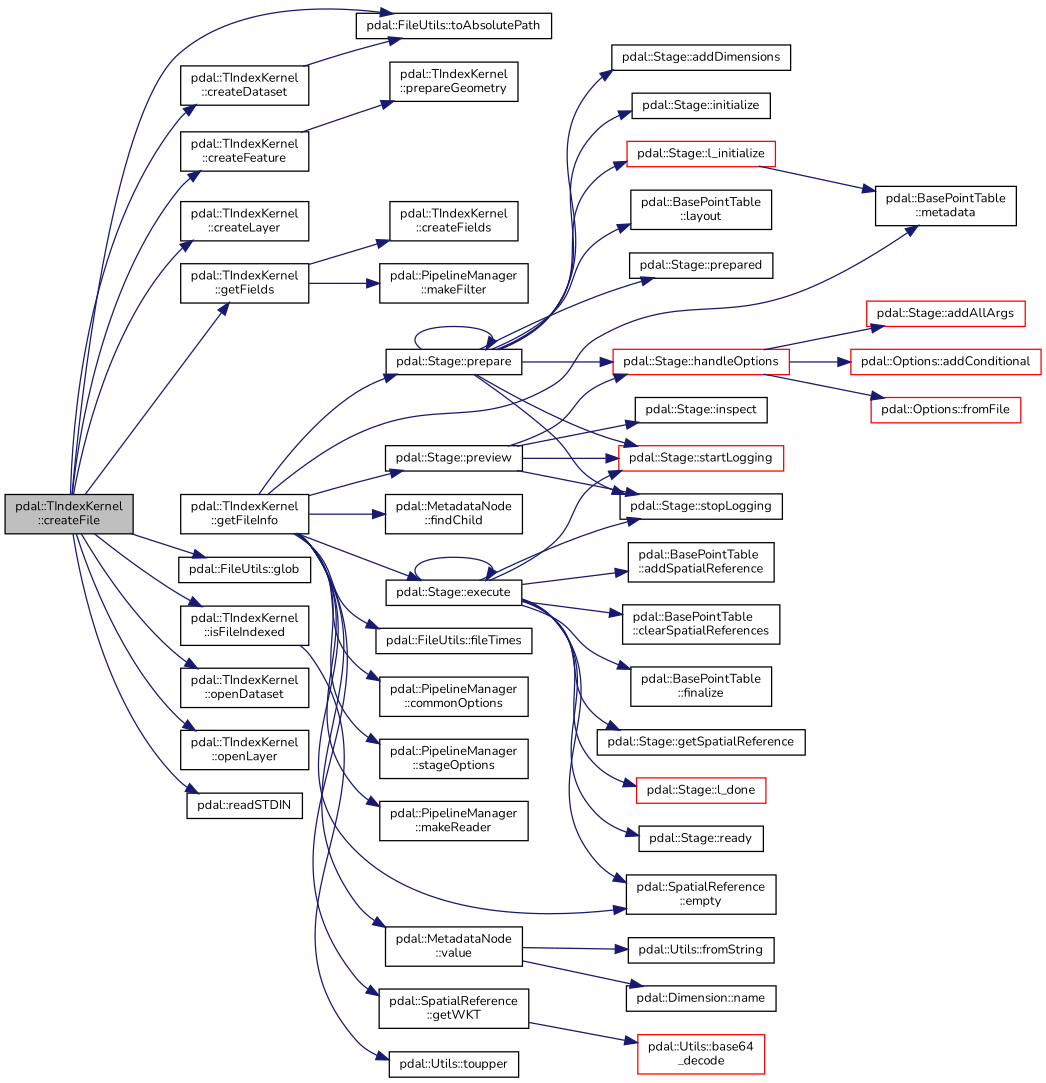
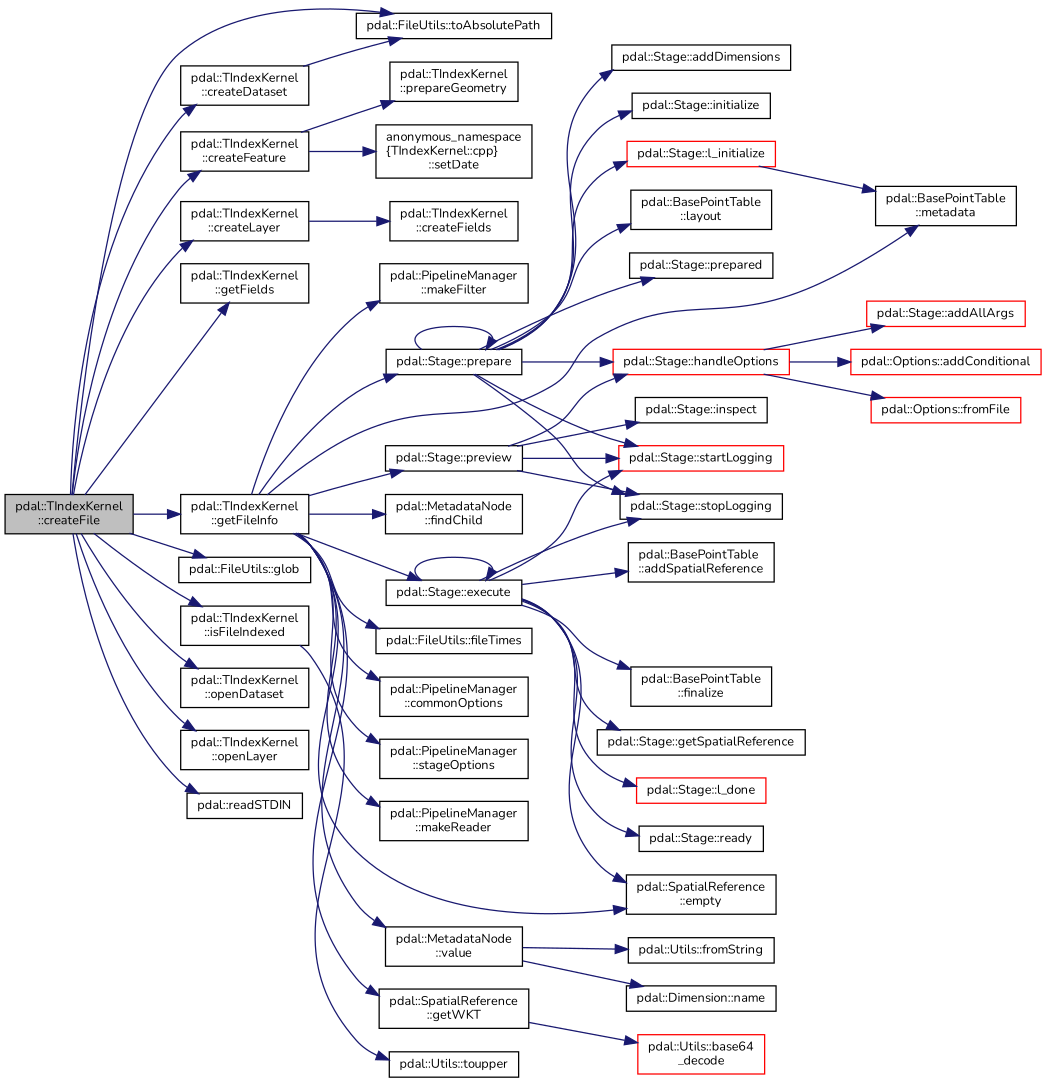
none -> (454, 151)
(343, 254) -> (343, 221)
(338, 283) -> (296, 391)
none -> (150, 514)
(701, 624) -> none
